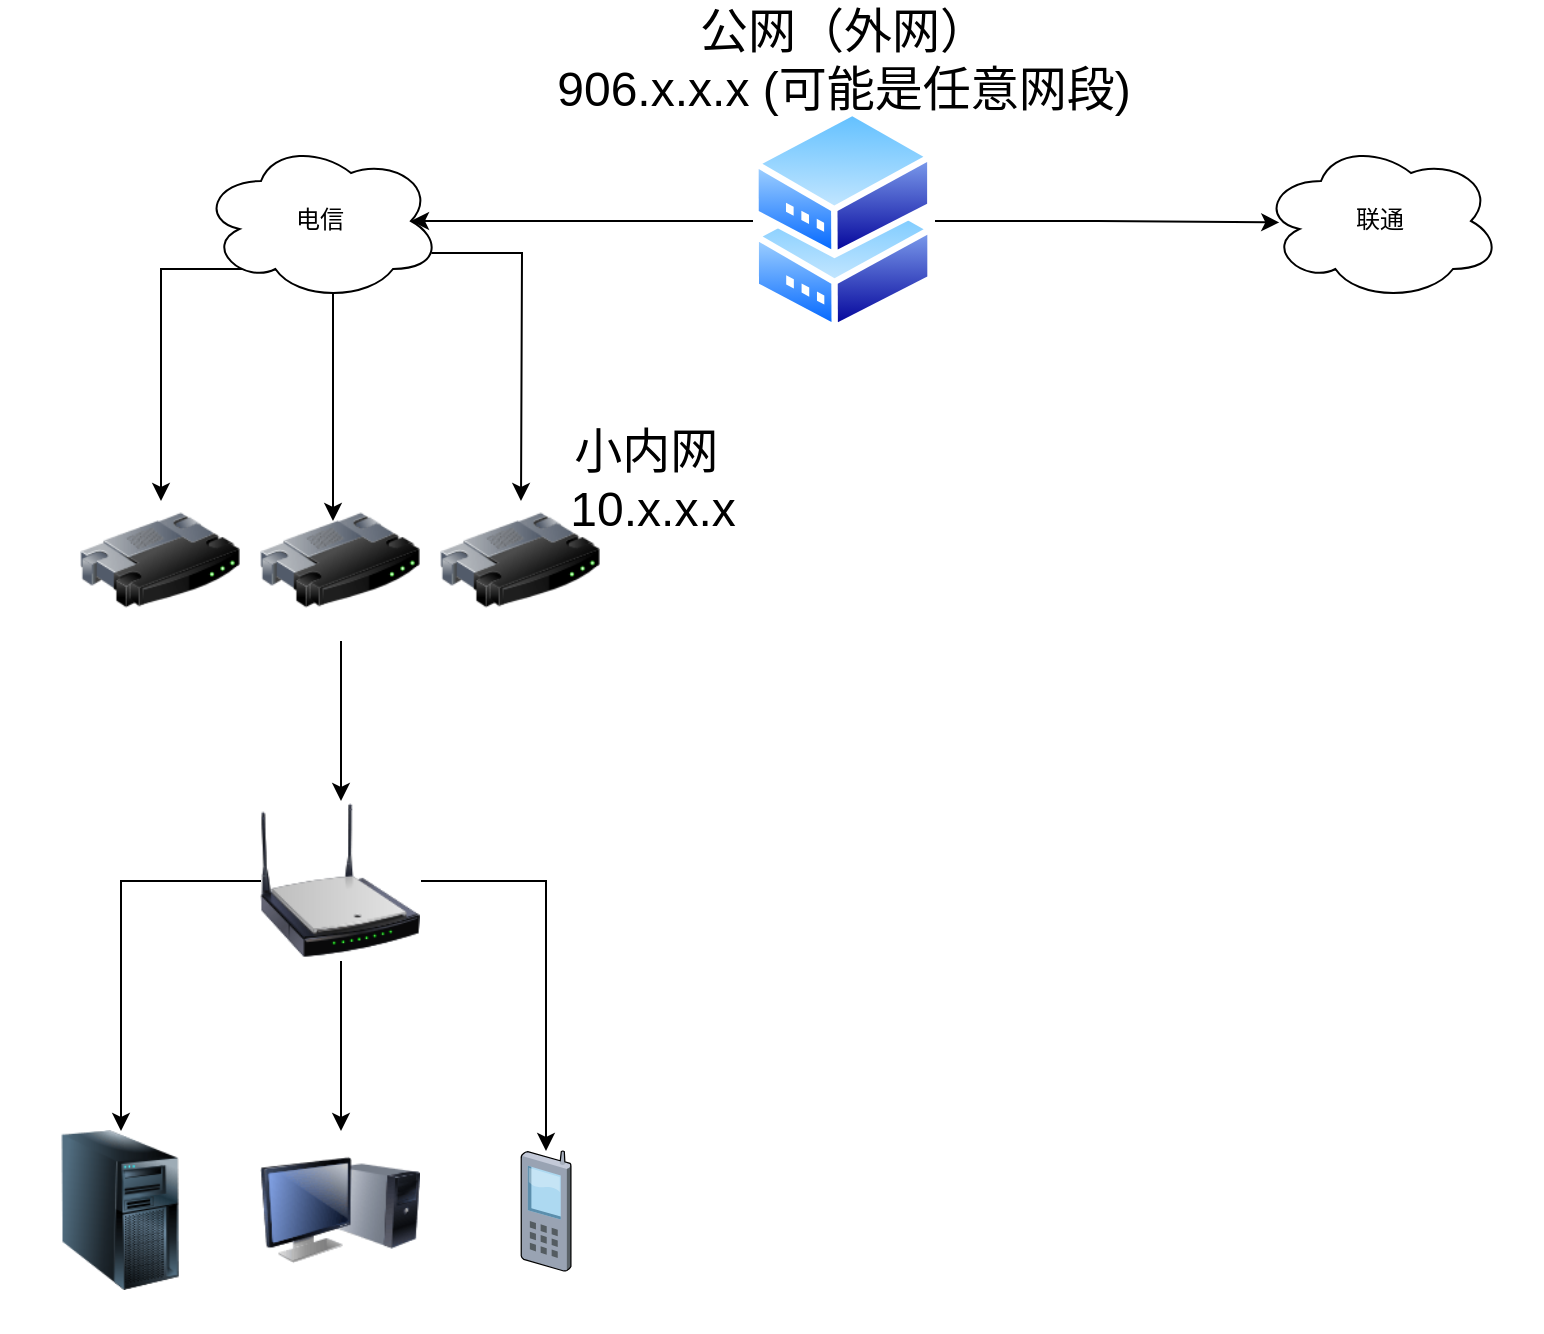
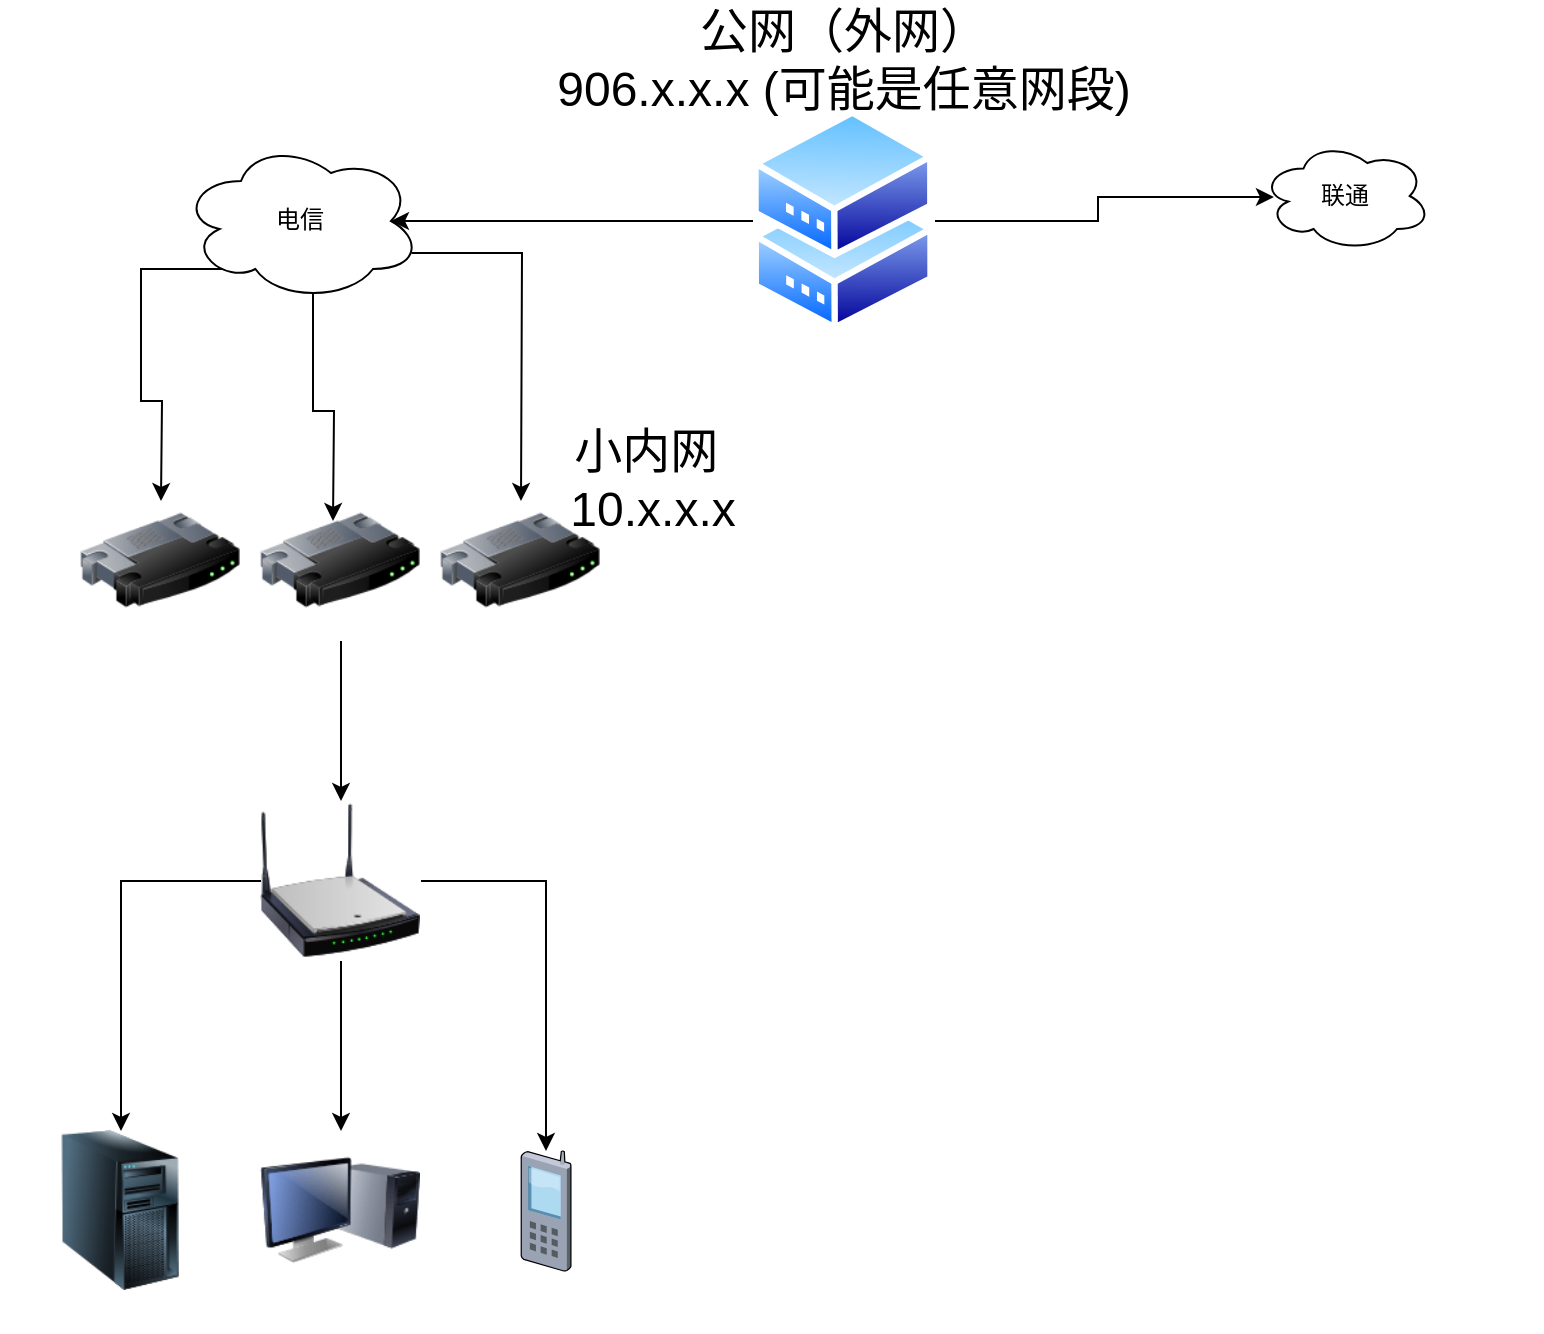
(321, 221) -> (301, 221)
(1381, 221) -> (1346, 196)
